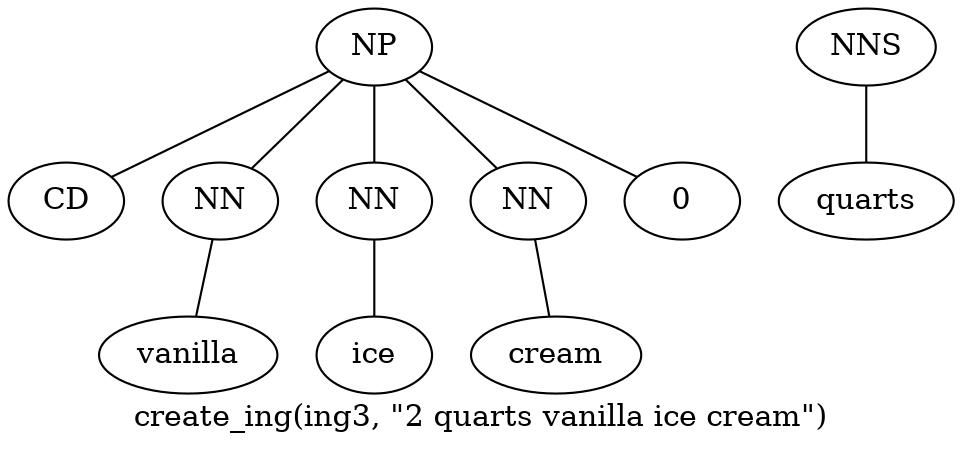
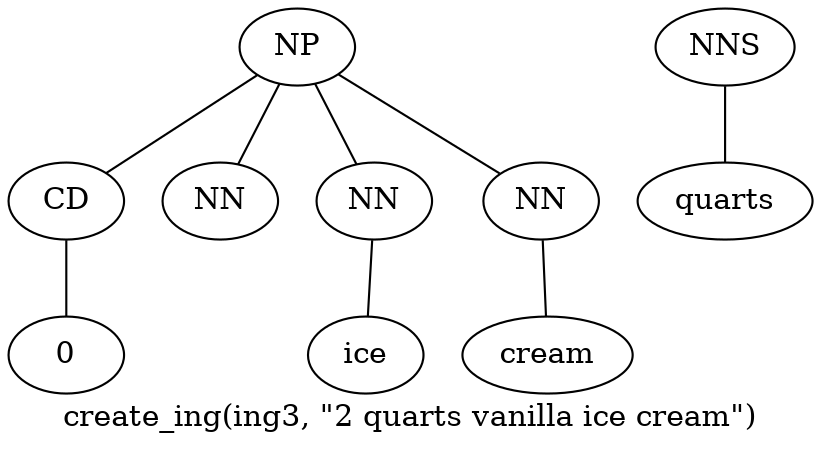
(528, 124) -> (66, 278)
(188, 355) -> none
